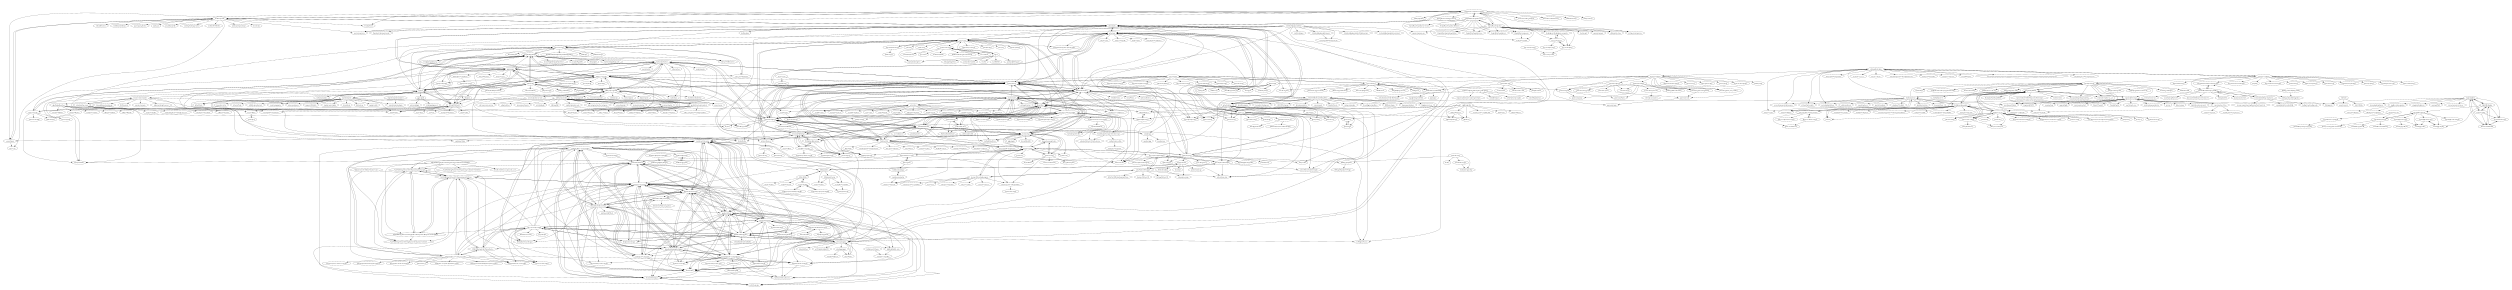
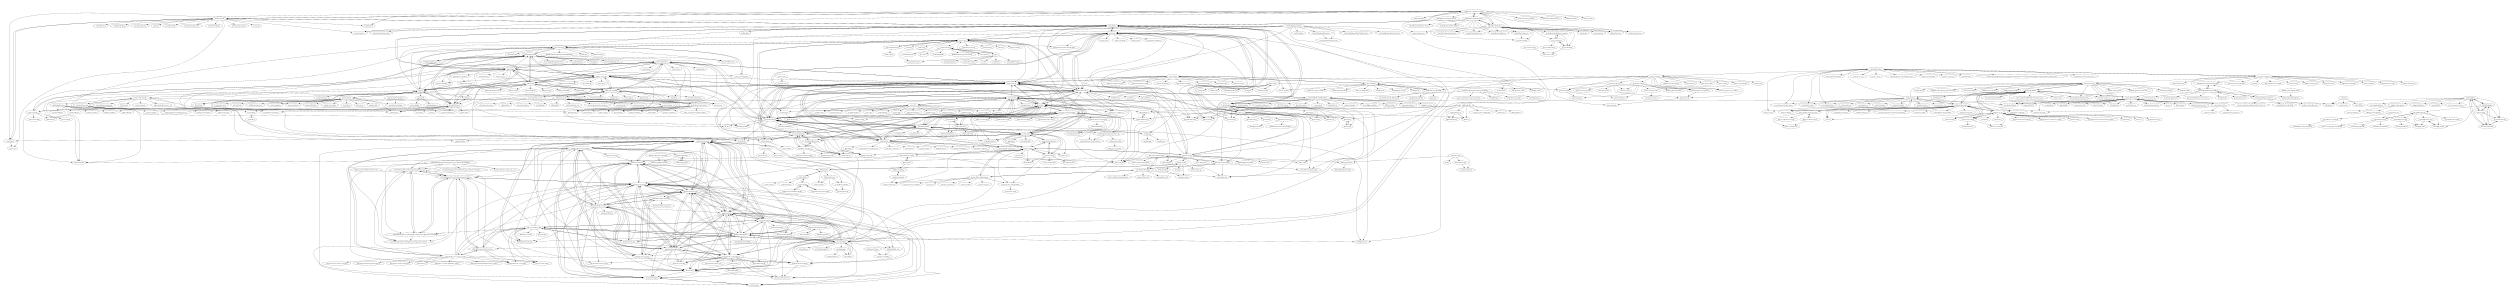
none -> (513, 91)
(1090, 152) -> (1028, 155)
